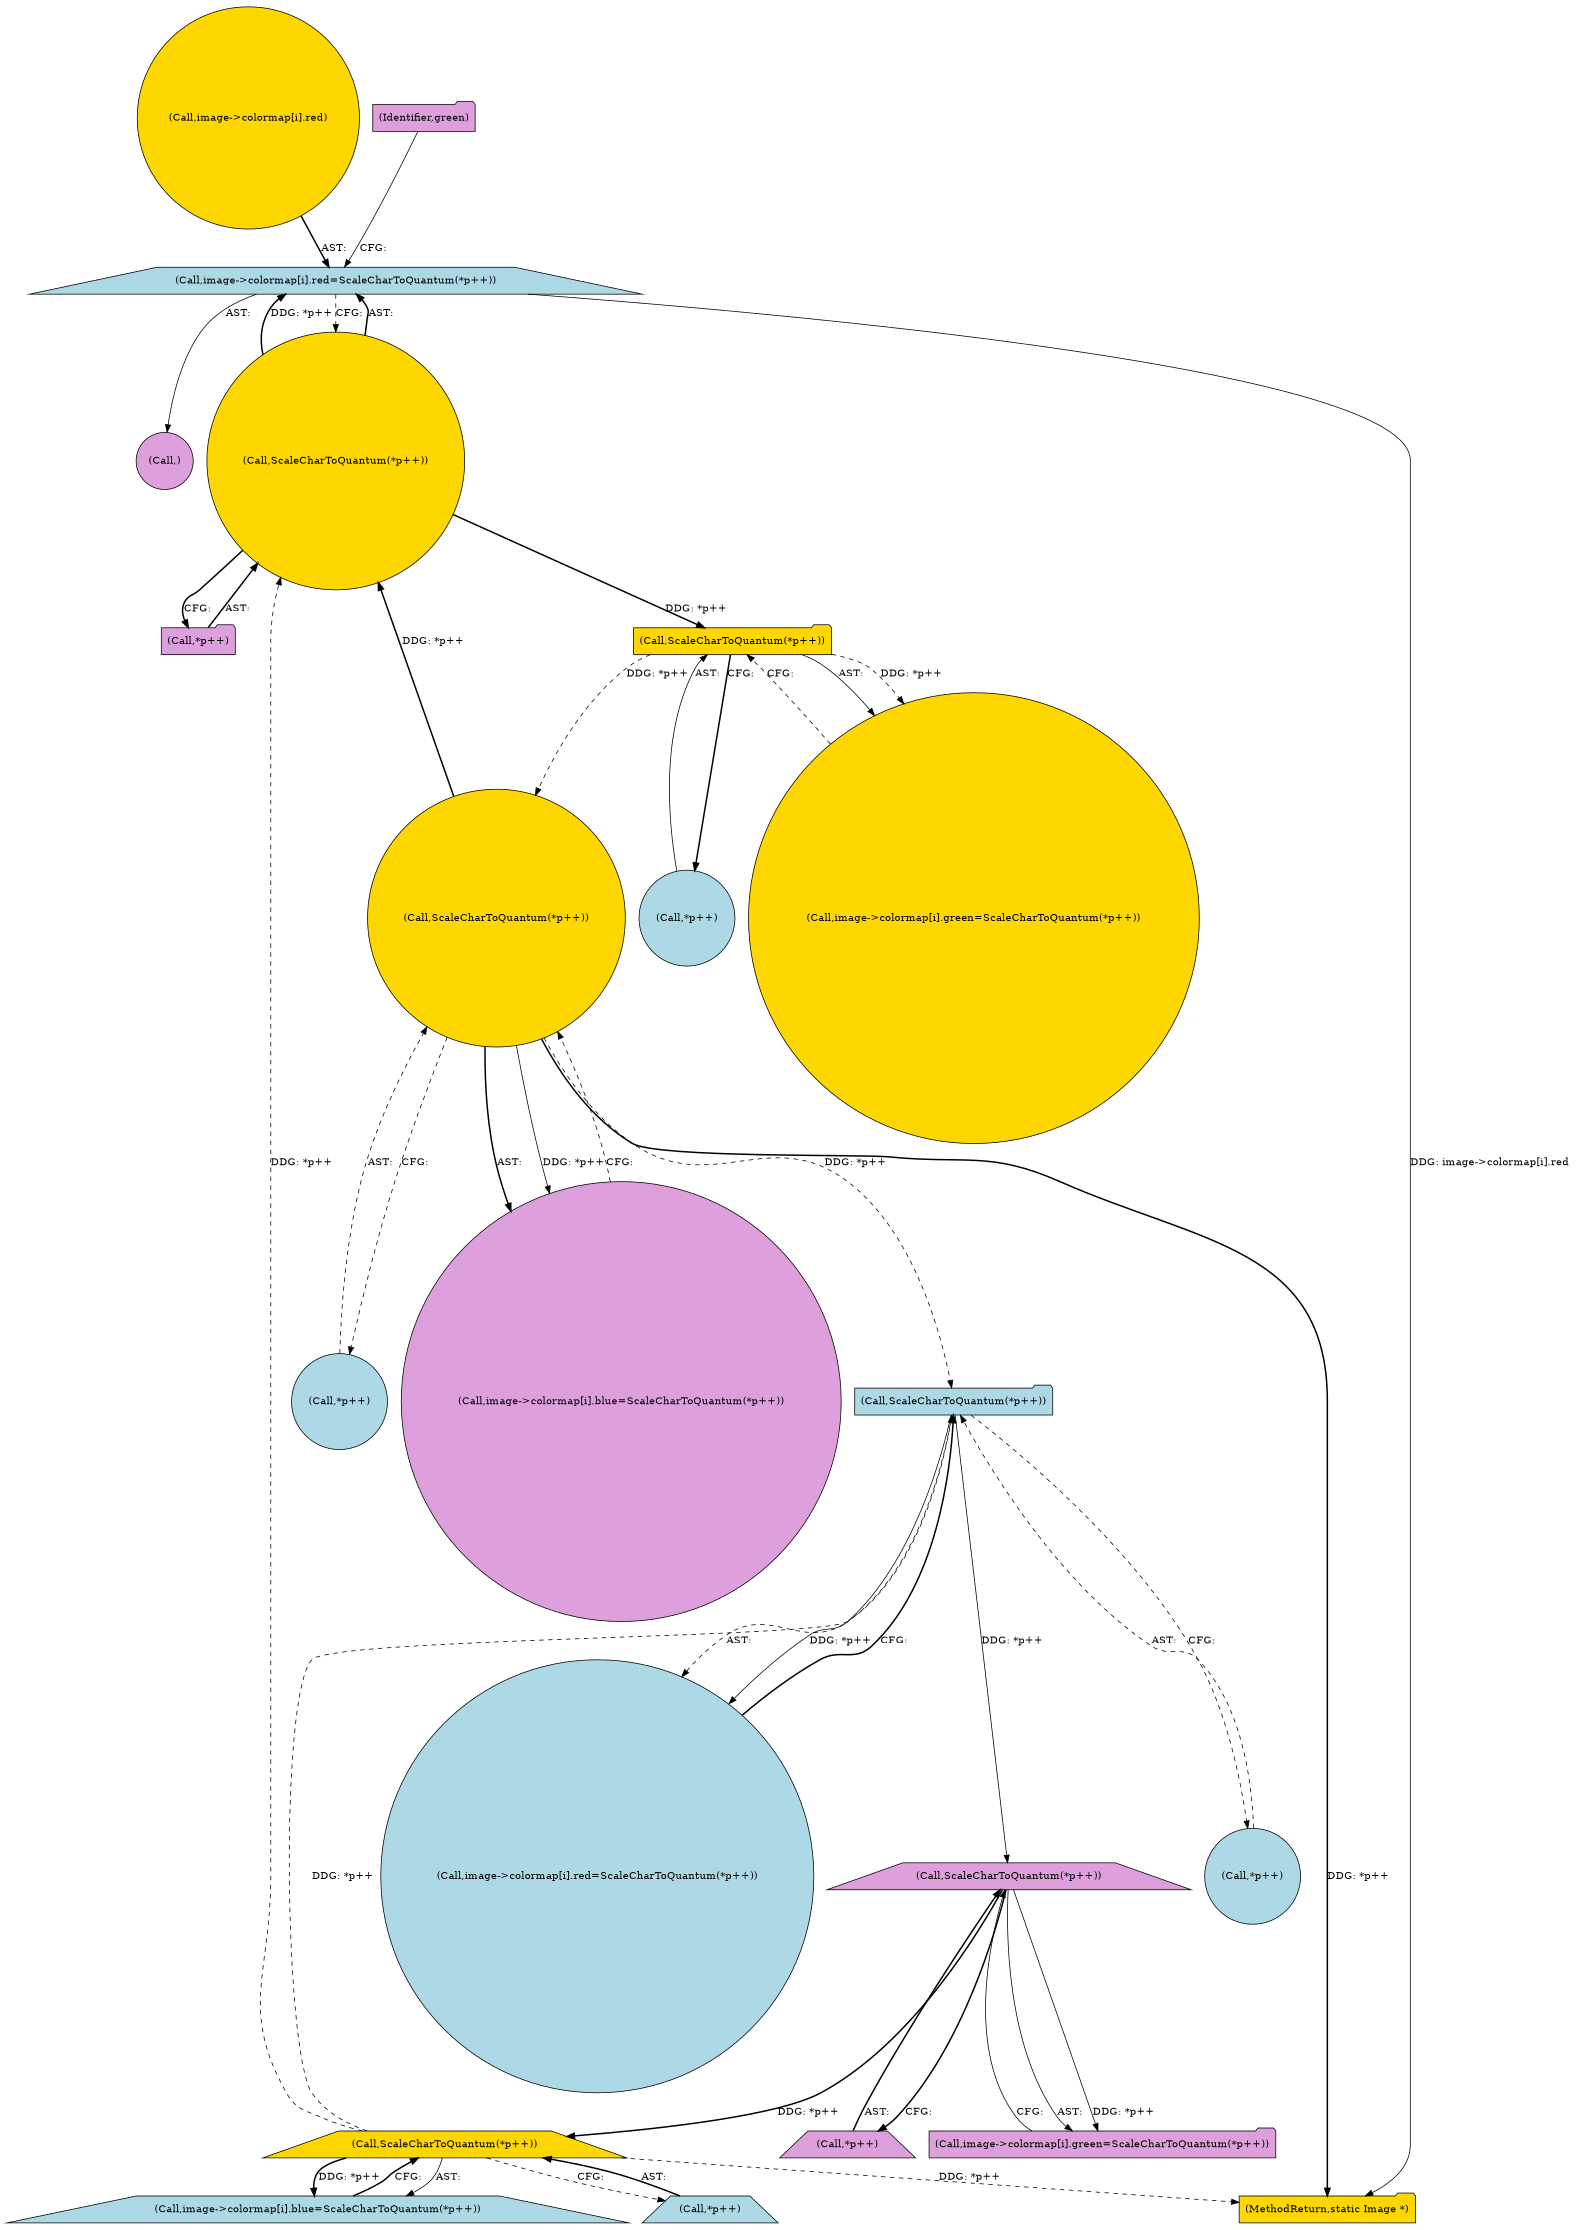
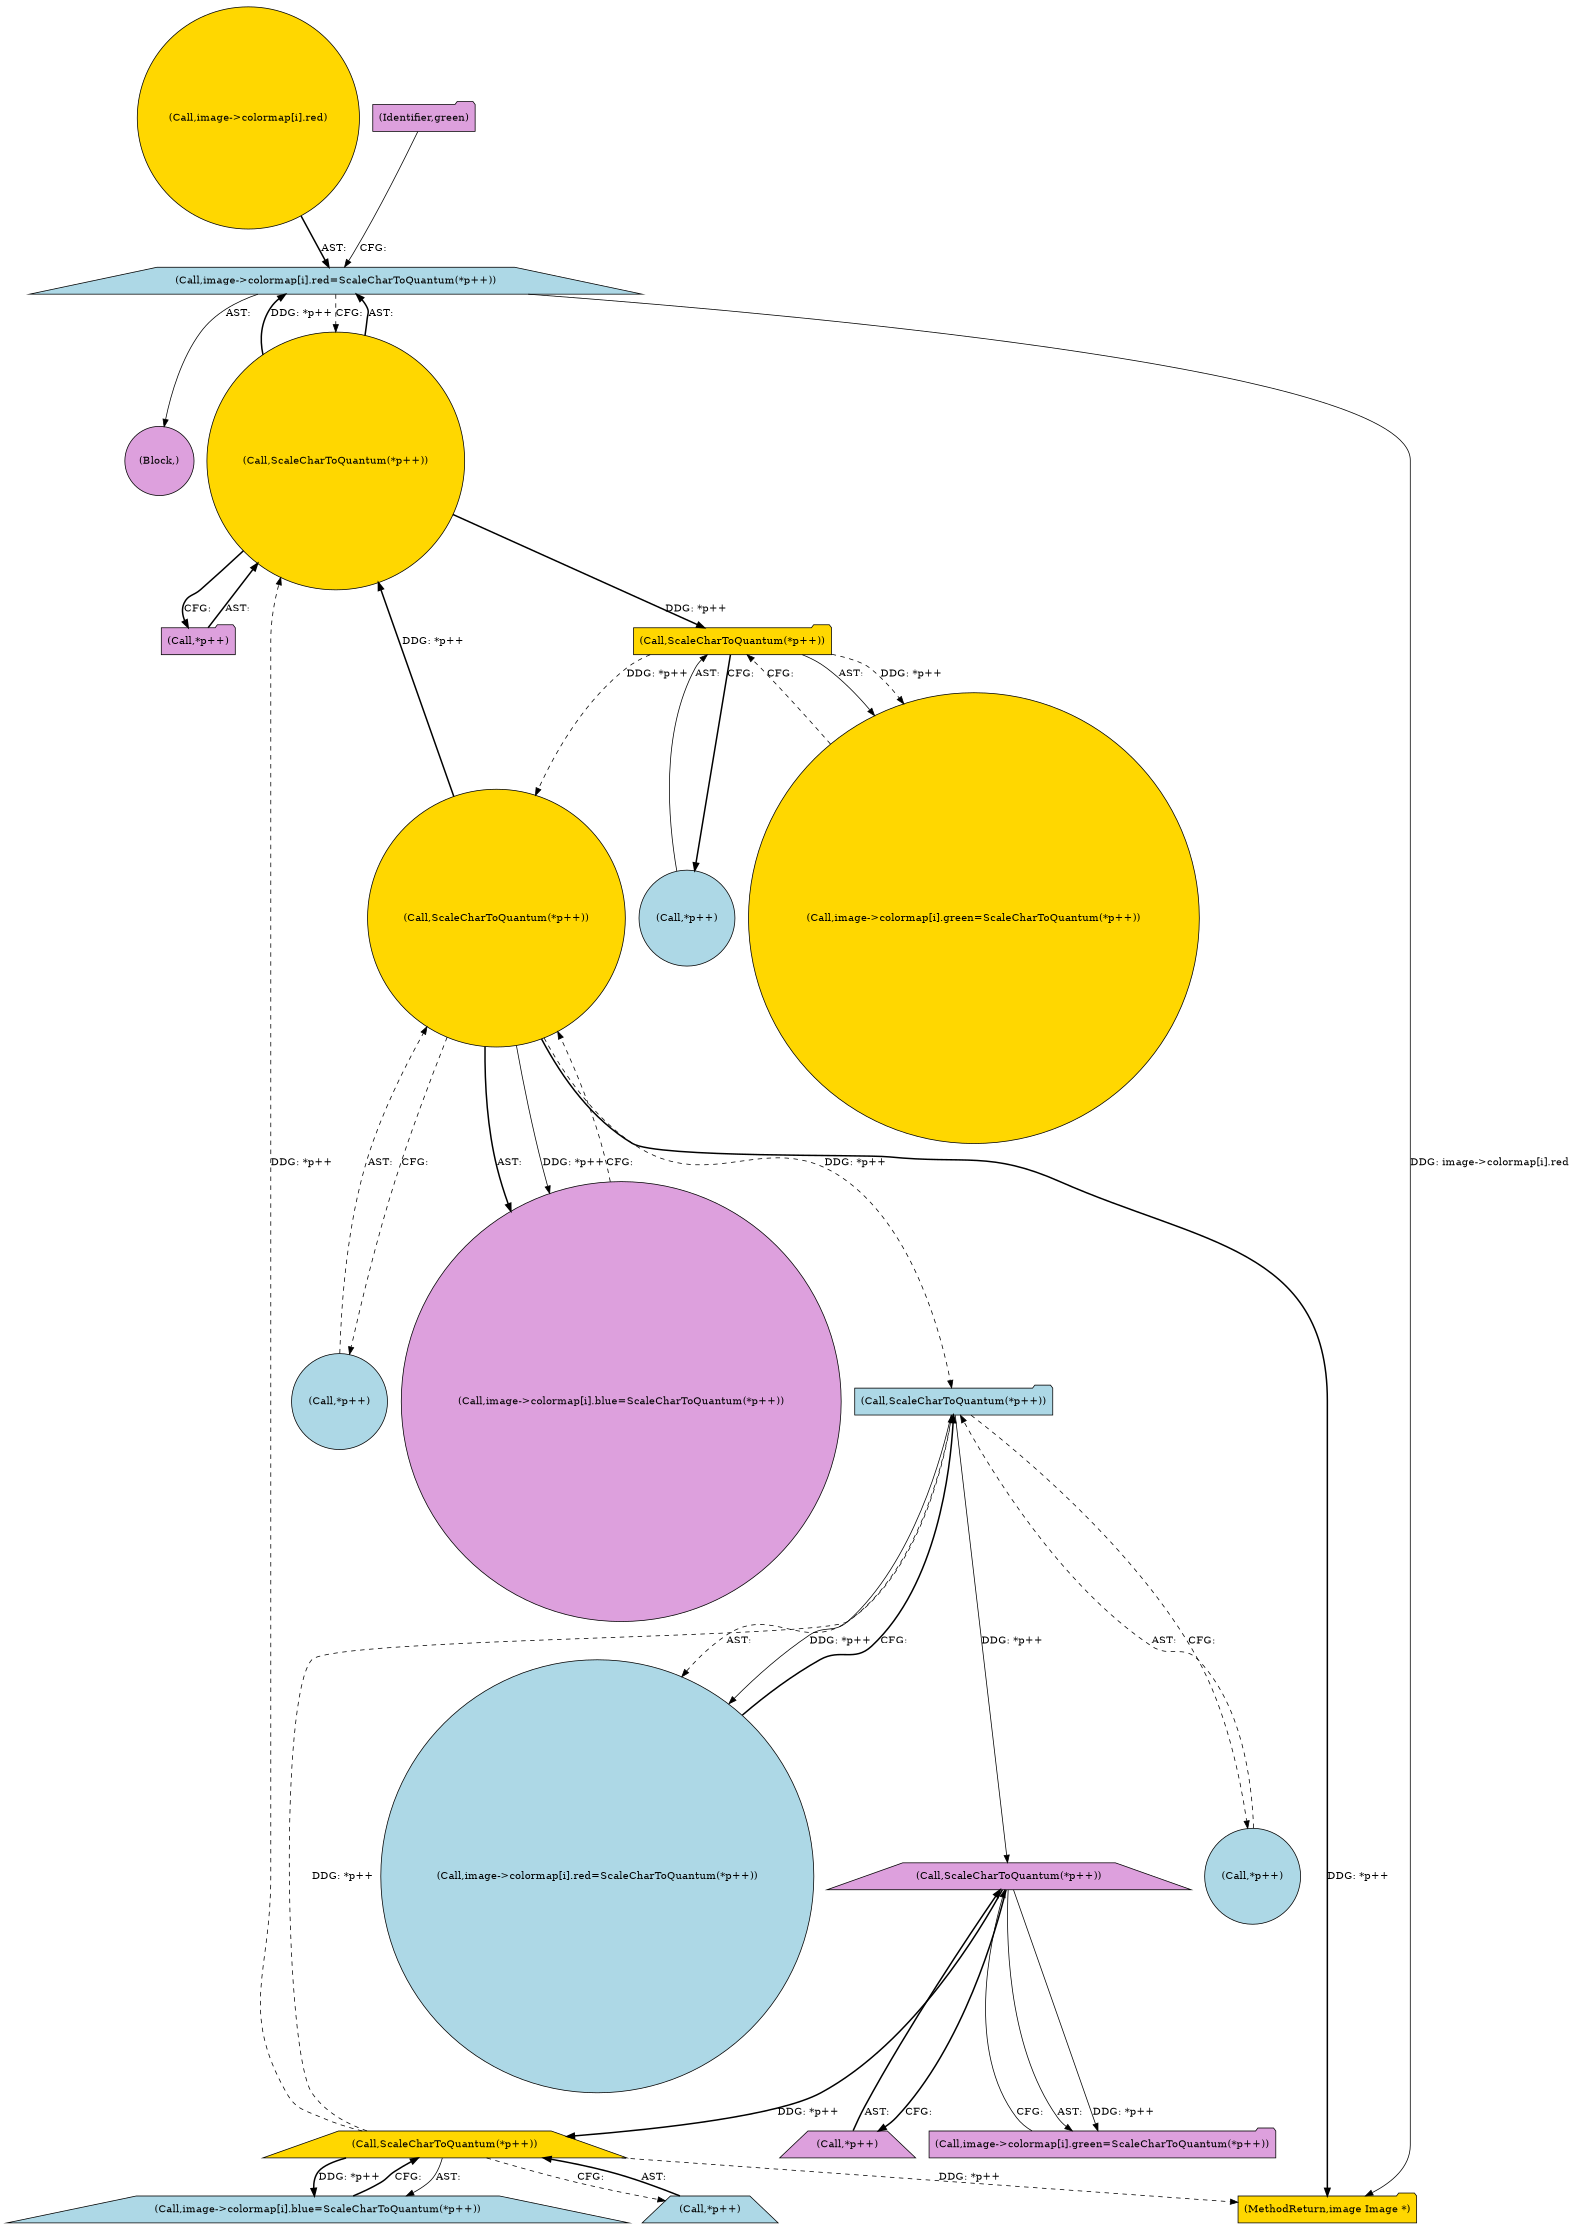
(165, 461) -> (159, 461)
(1327, 2209) -> (1327, 2209)
